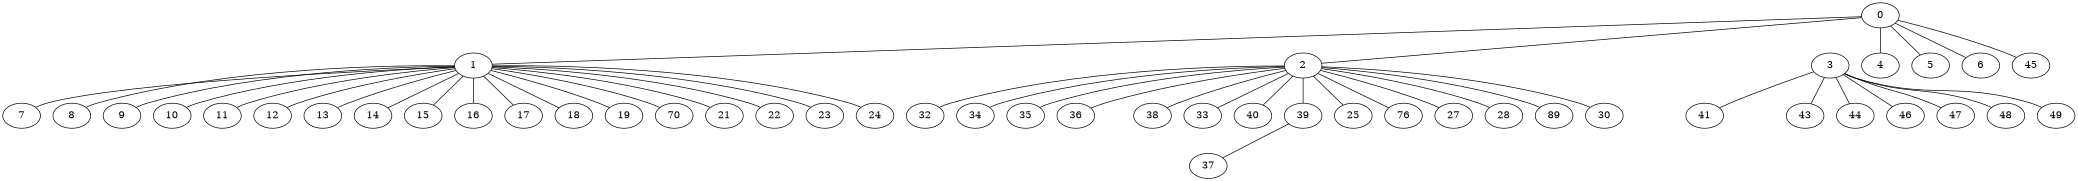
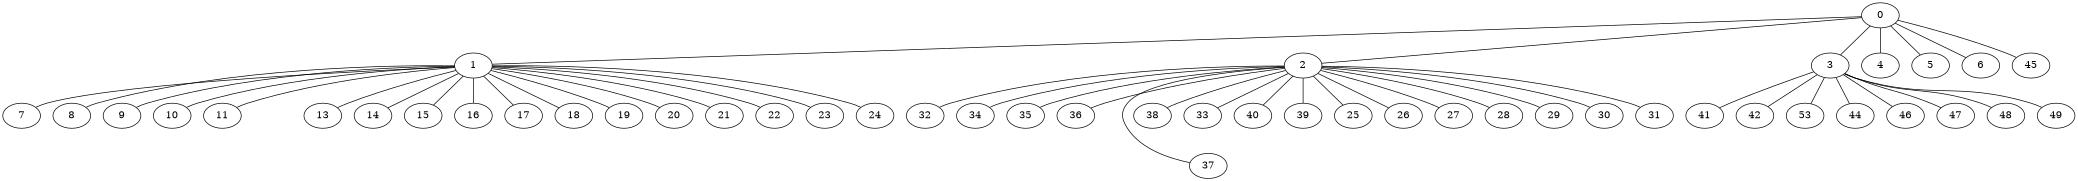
none -> (1855, 40)
(273, 116) -> none
(674, 116) -> (674, 116)
(1404, 116) -> (1404, 116)
(1554, 116) -> (1554, 116)
none -> (1655, 116)
none -> (1755, 116)
(1805, 116) -> (1805, 116)
(1256, 141) -> (1126, 105)
